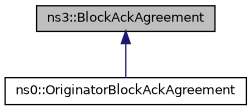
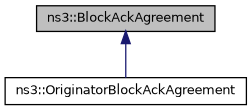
(126, 91) -> (126, 91)
